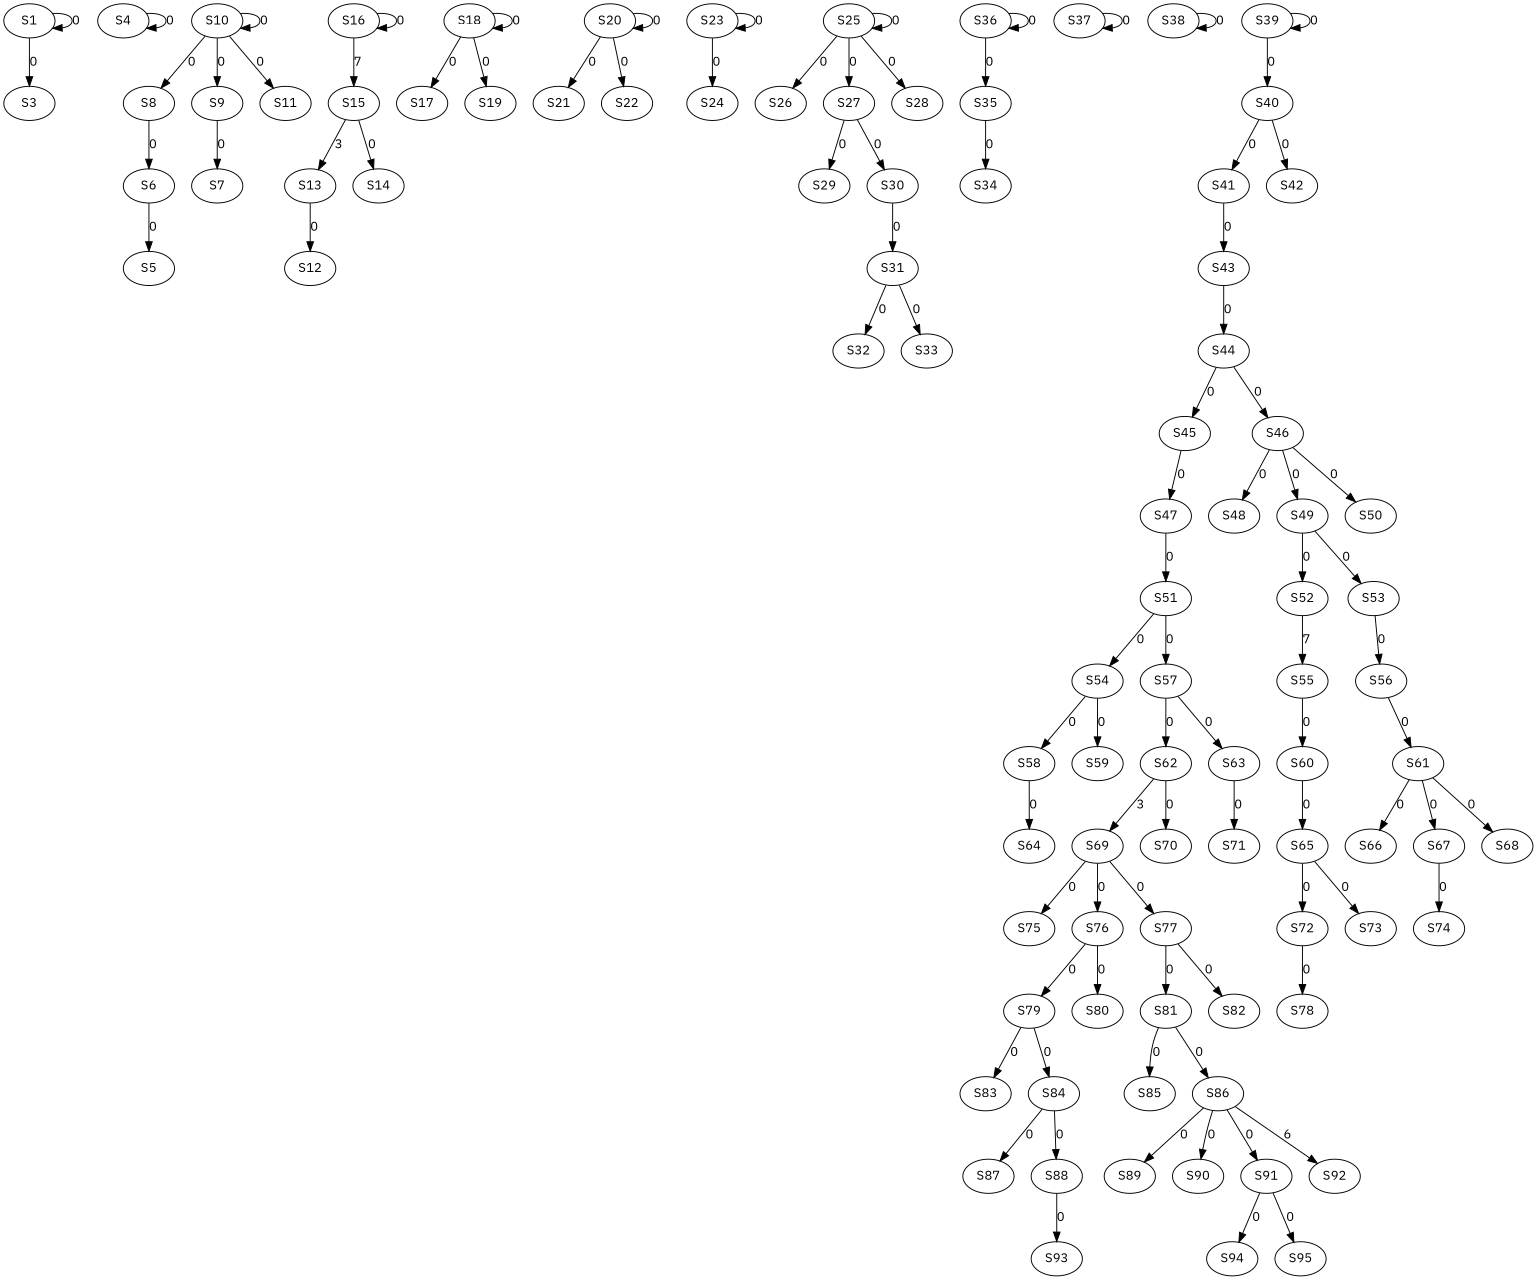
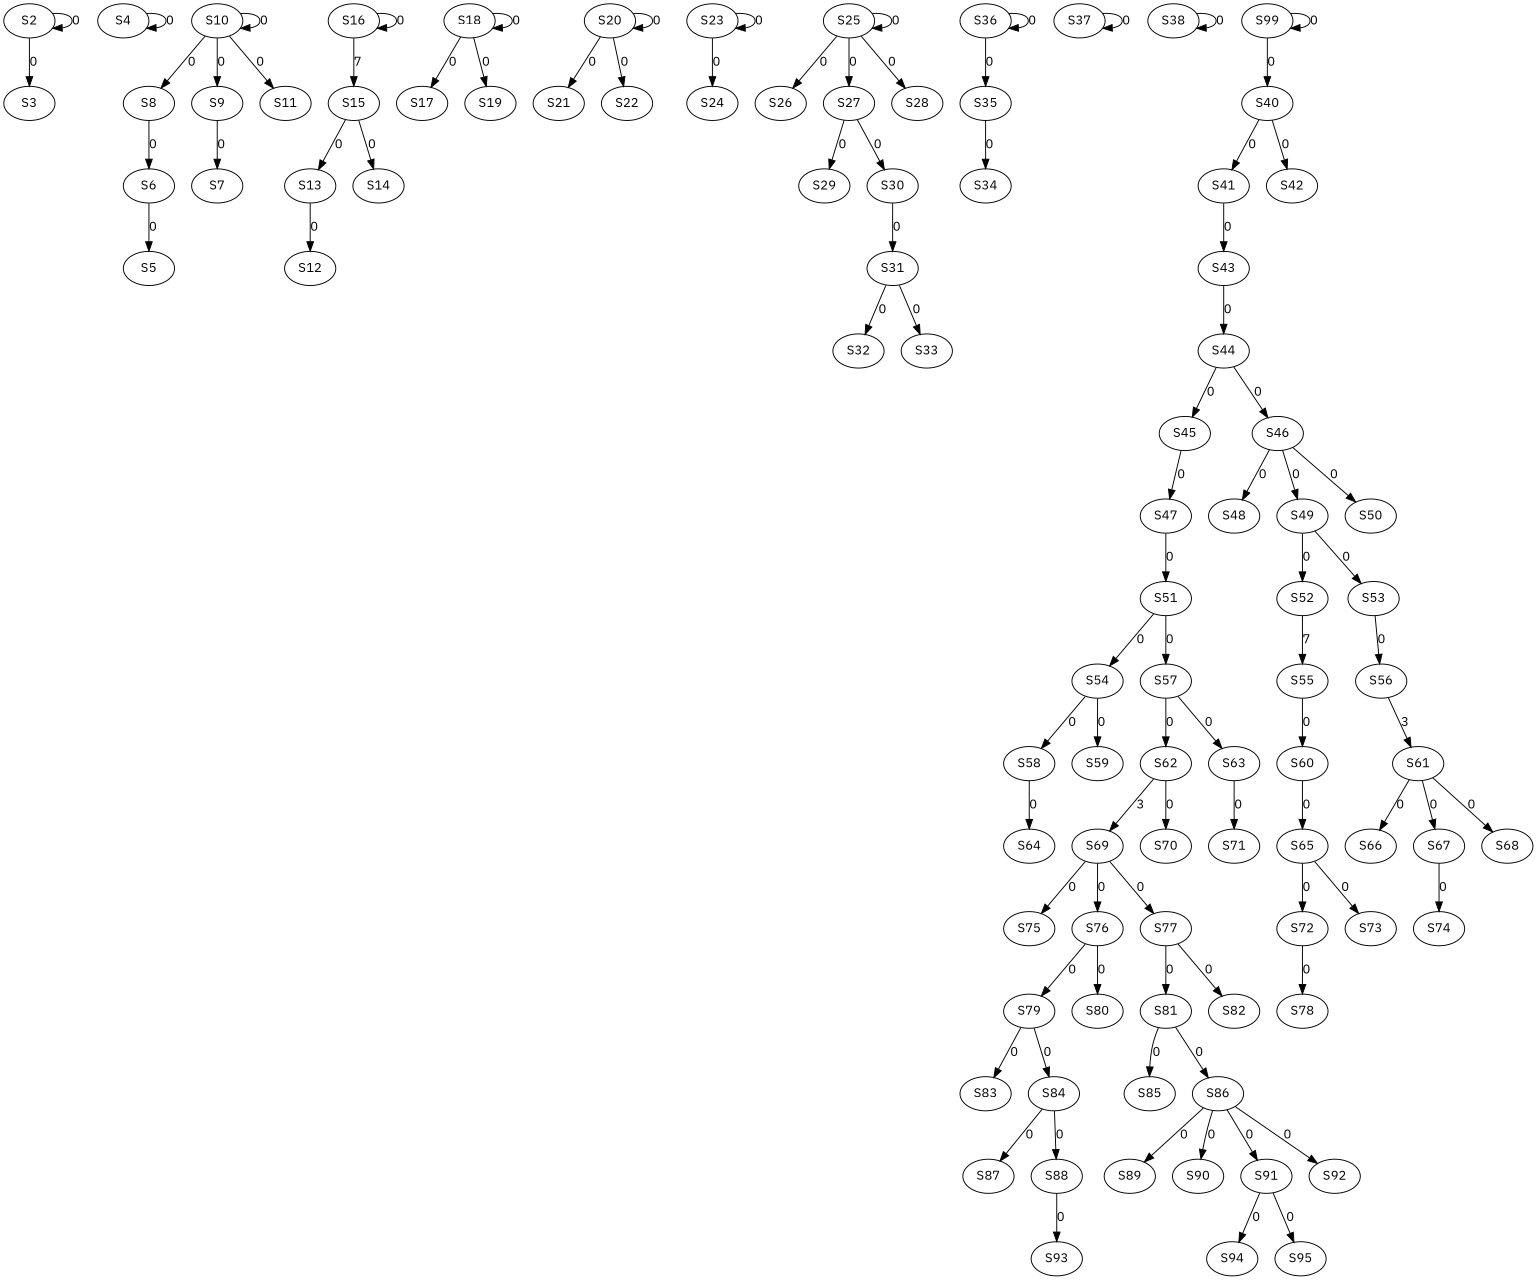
(29, 21) -> (29, 21)
(1267, 21) -> (1267, 21)
(339, 145) -> (339, 145)
(1405, 722) -> (1405, 722)
(1288, 1135) -> (1288, 1135)
